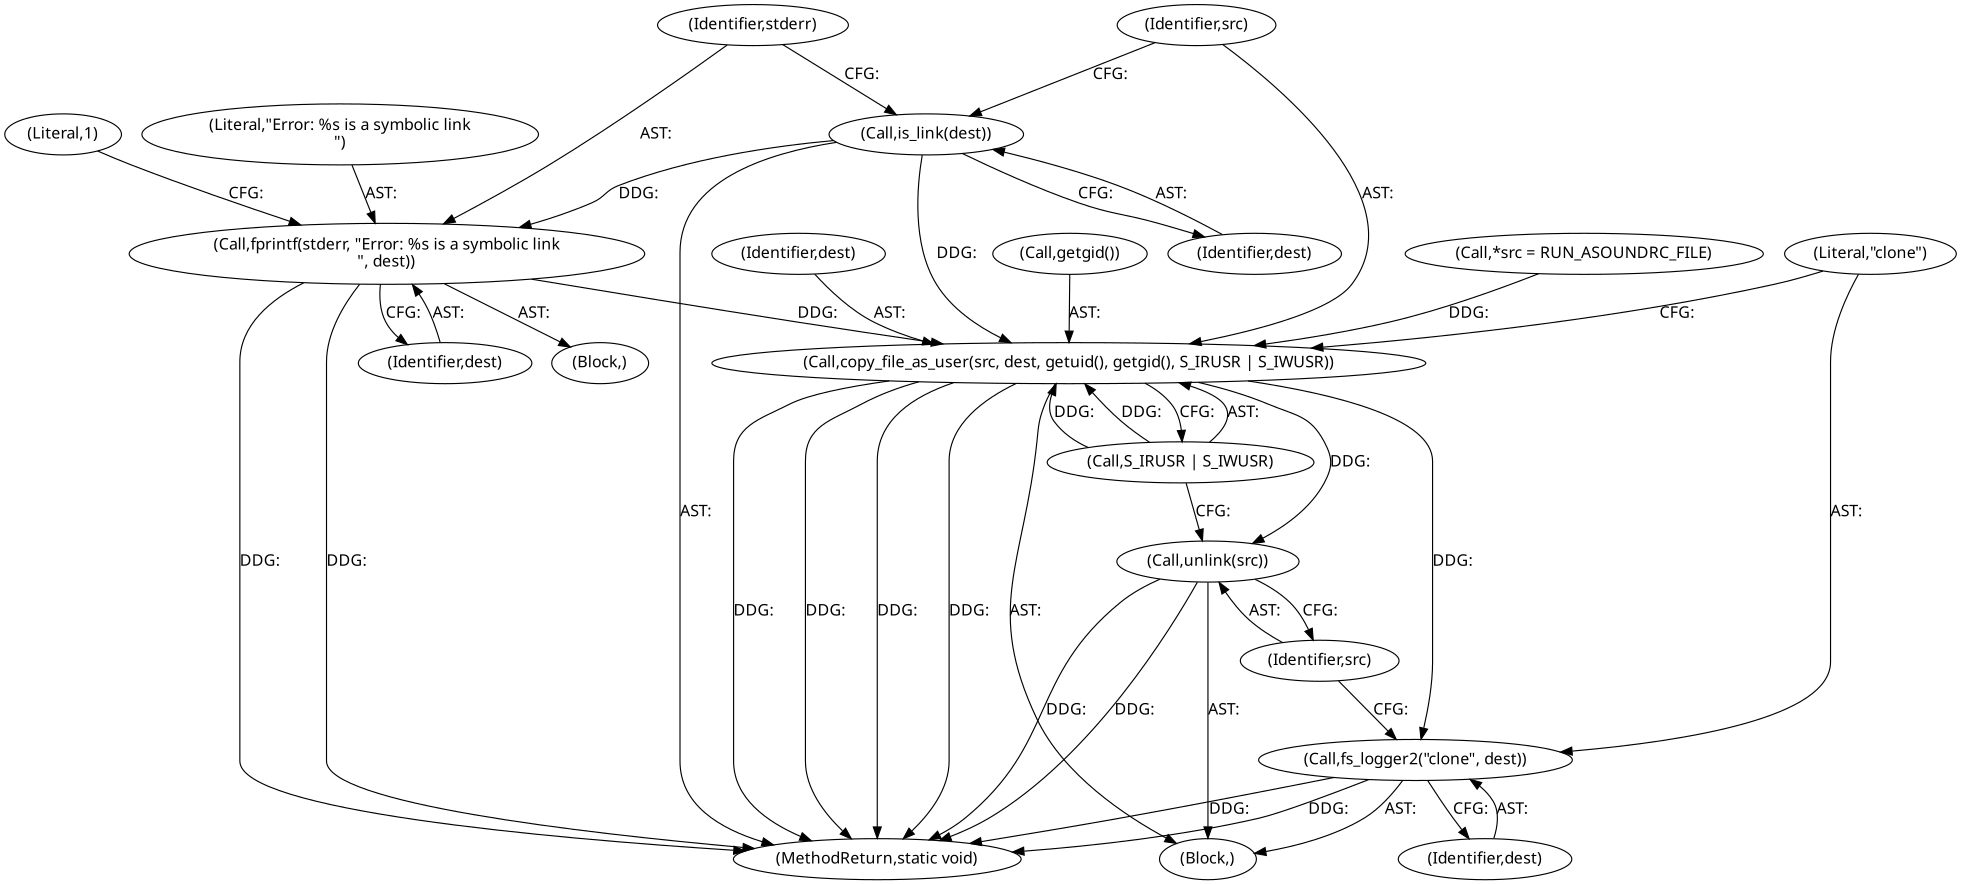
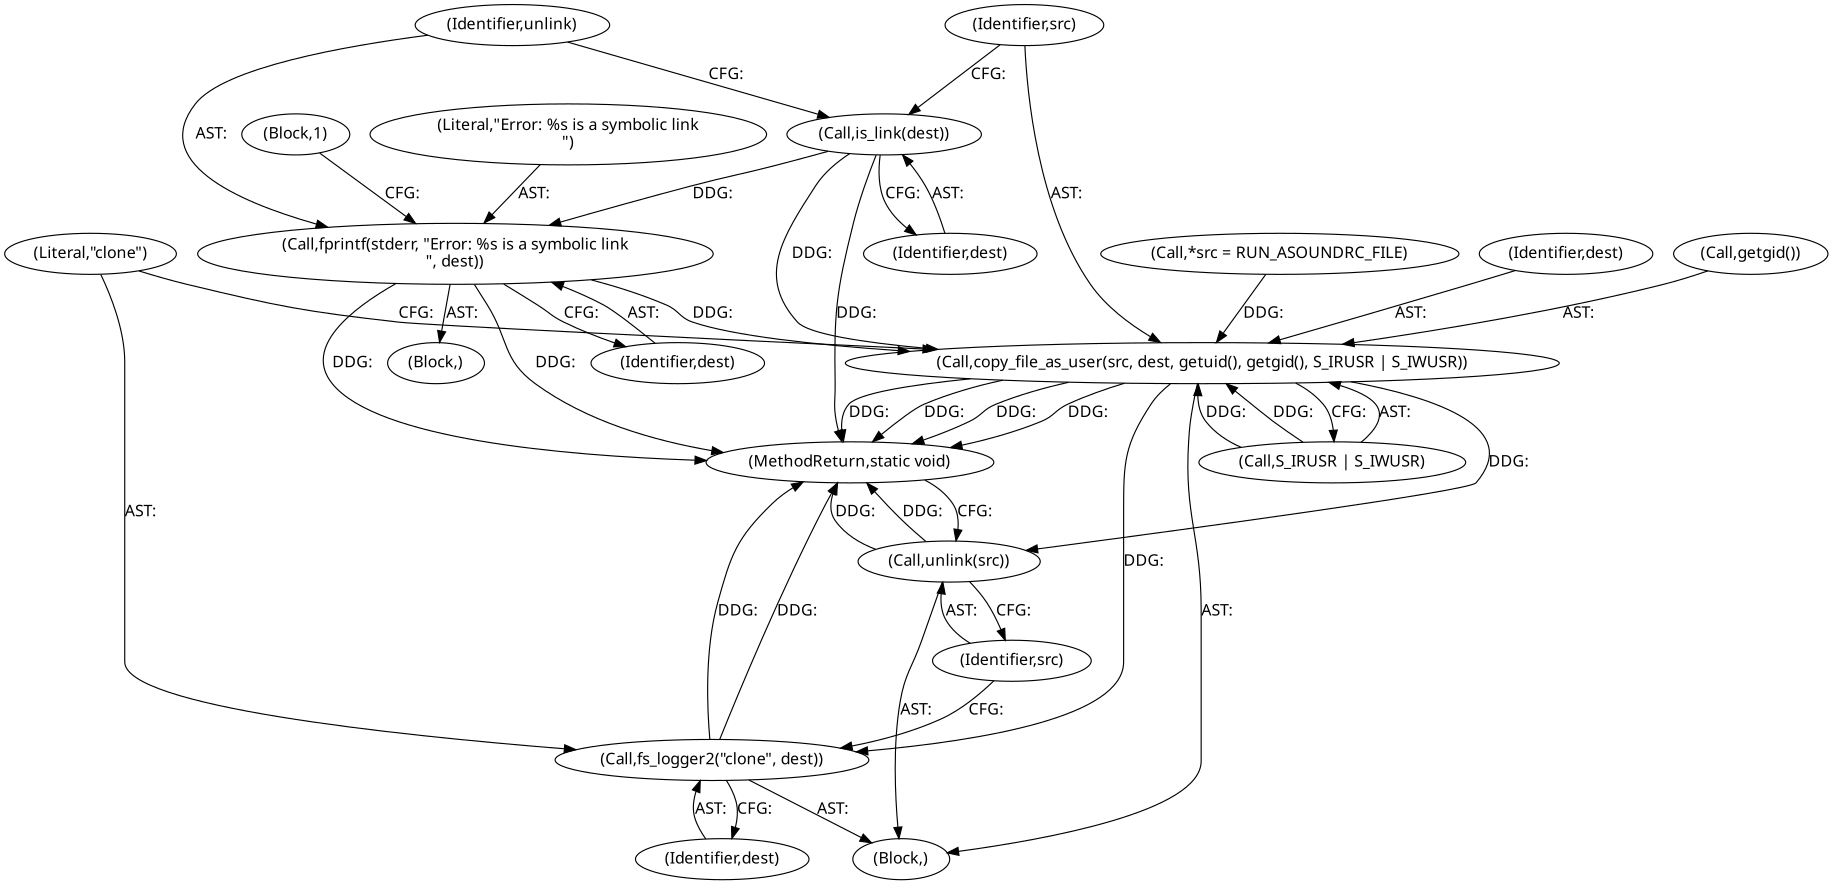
(753, 25) -> (512, 25)
(63, 134) -> (296, 134)
(1193, 506) -> (950, 500)
(698, 512) -> (859, 314)
